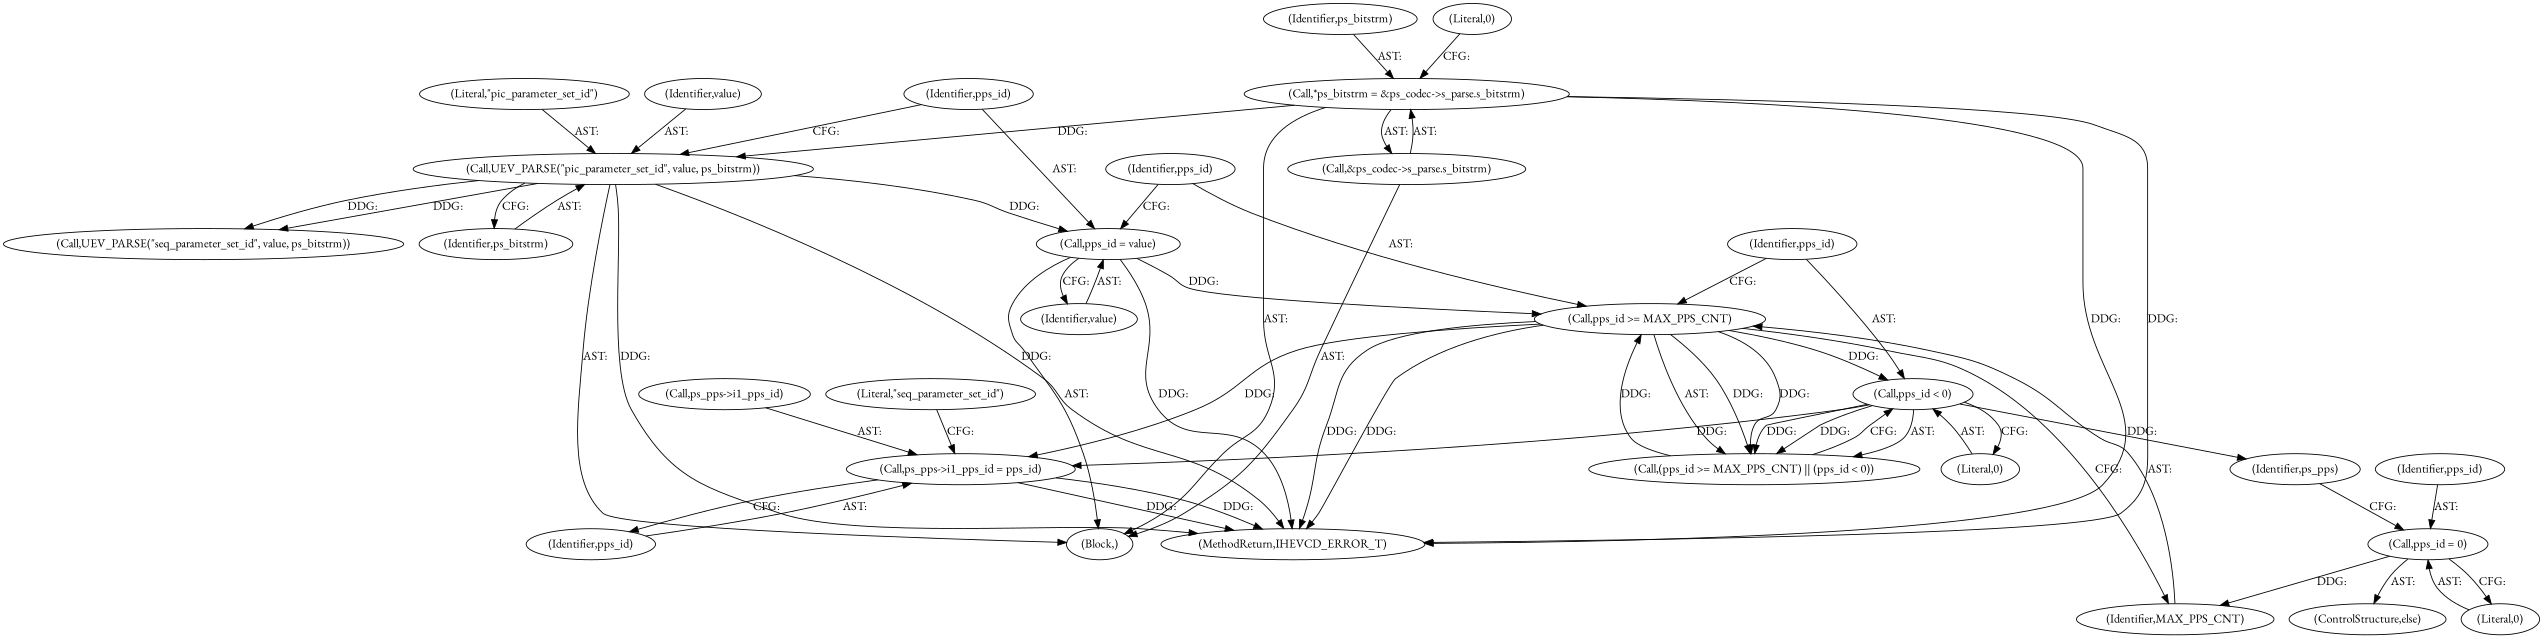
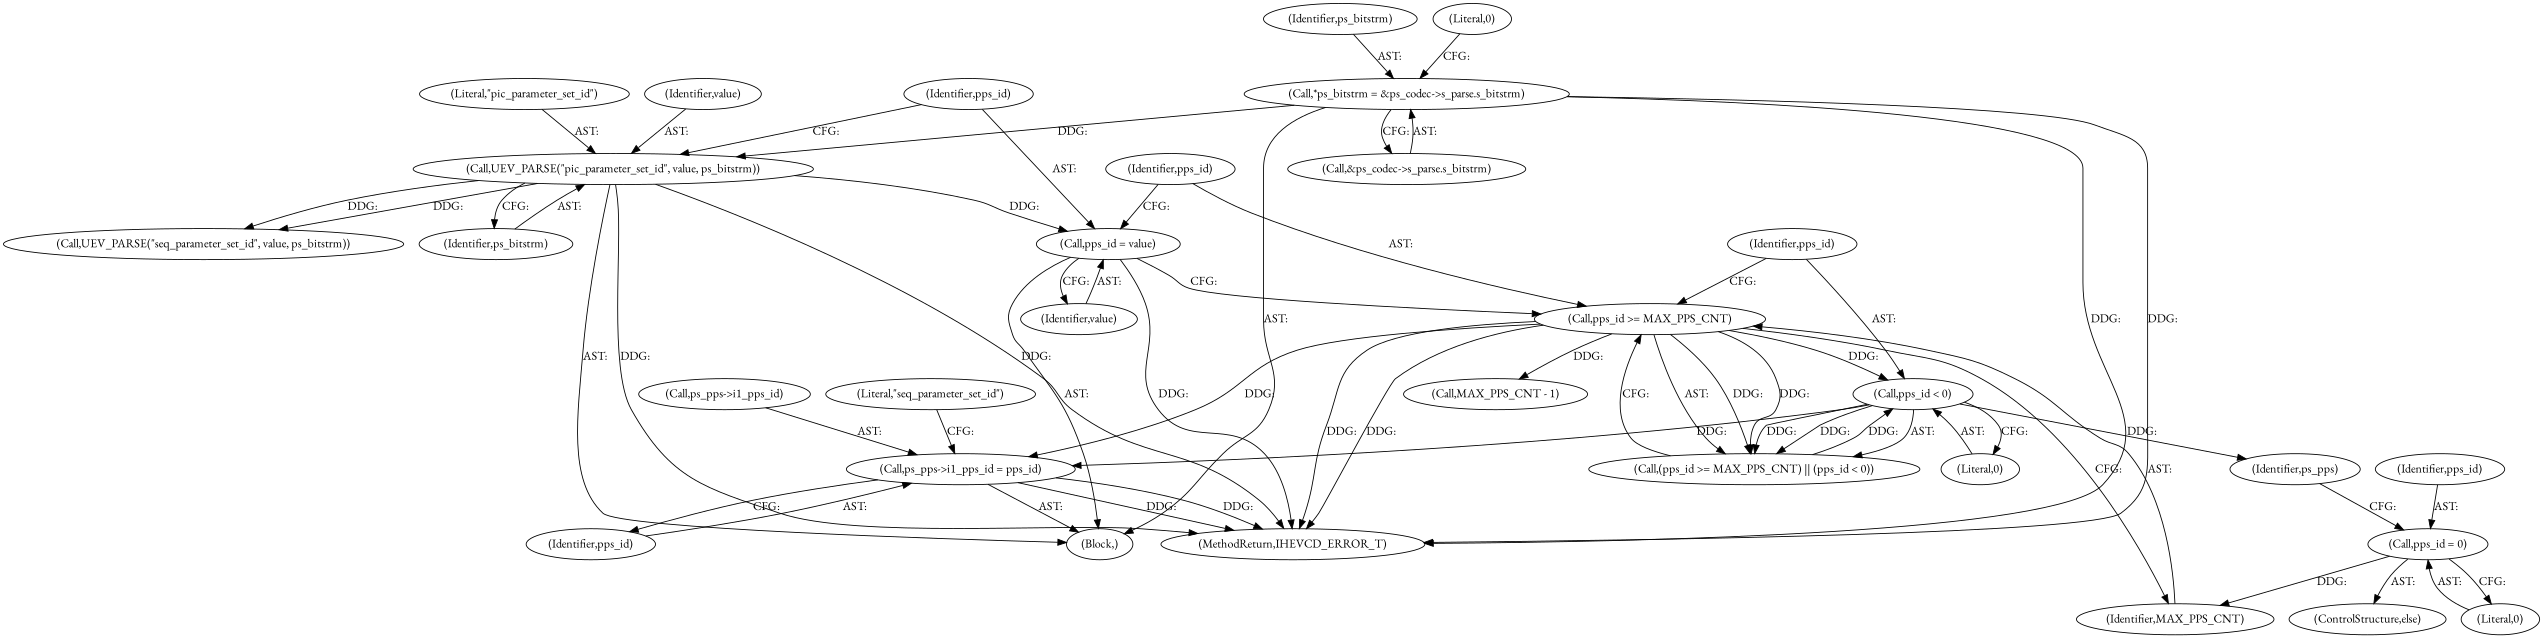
(1398, 132) -> (1398, 132)
(1205, 282) -> (1205, 282)
(1305, 390) -> (1029, 506)
none -> (1496, 394)
(1637, 394) -> (1637, 394)
(1885, 432) -> (1885, 432)
